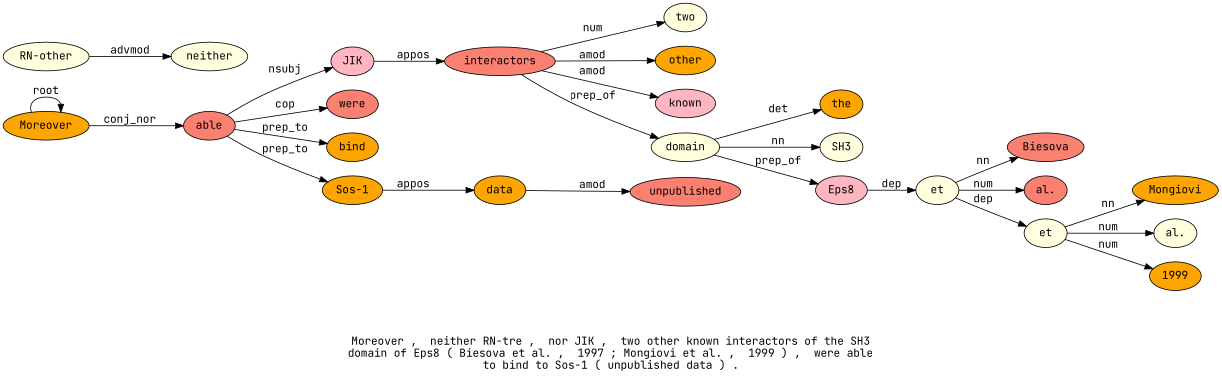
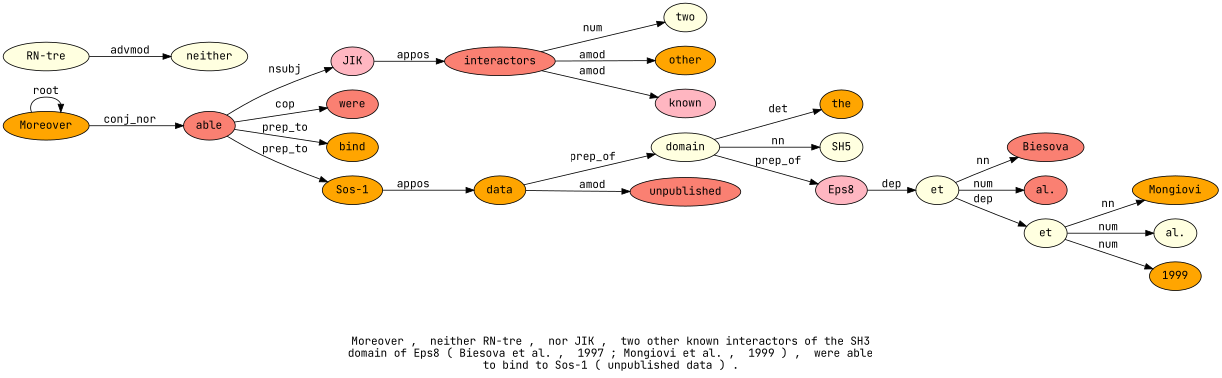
(46, 57) -> (46, 57)
(584, 109) -> (586, 170)
(841, 147) -> (841, 147)
